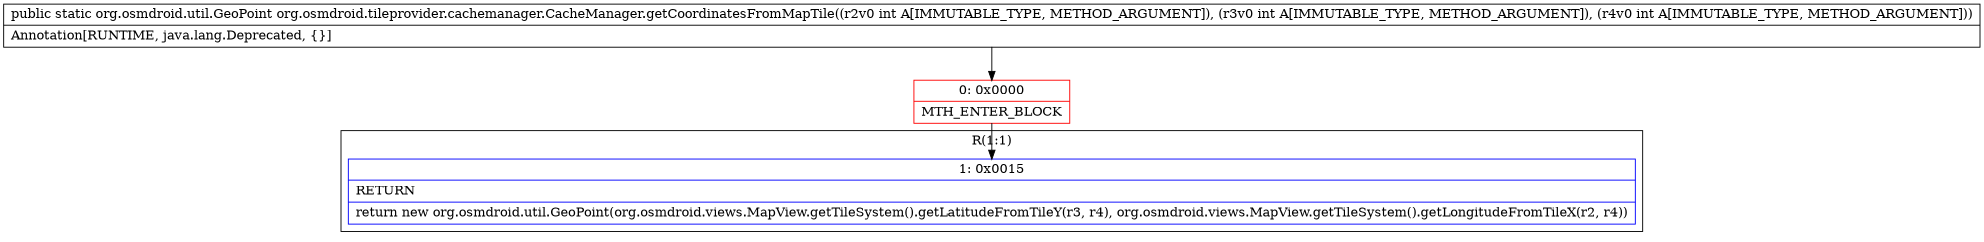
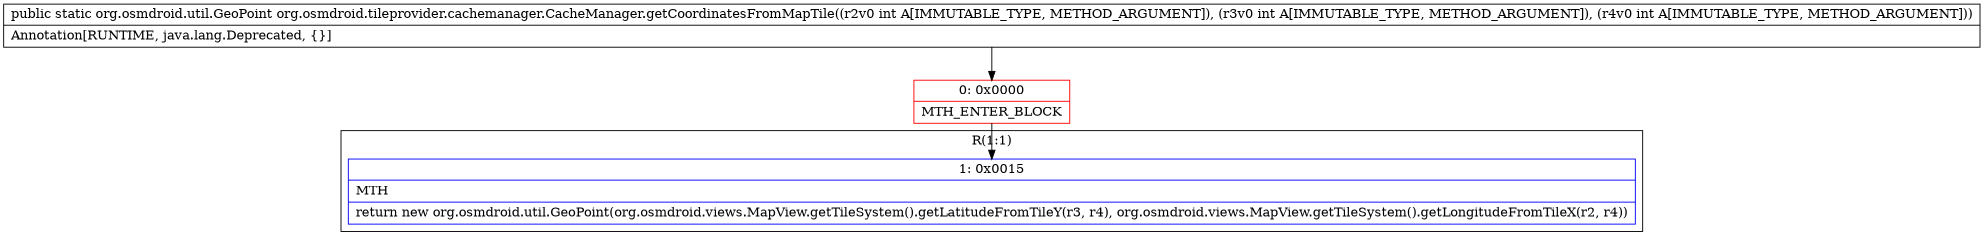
(385, 191) -> (372, 191)
